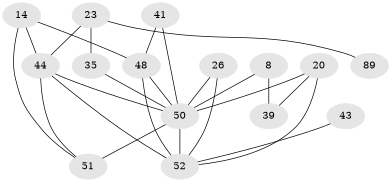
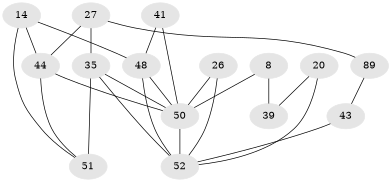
(91, 15) -> (91, 15)
none -> (358, 91)
(251, 94) -> none
(107, 119) -> (133, 117)
(132, 142) -> (90, 116)
